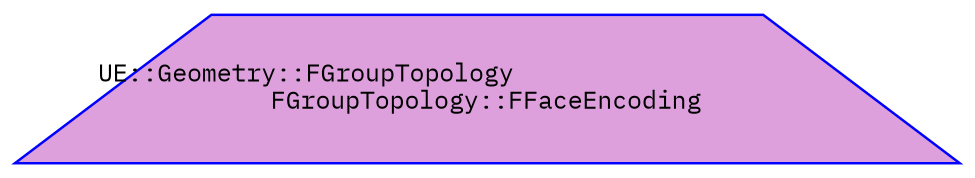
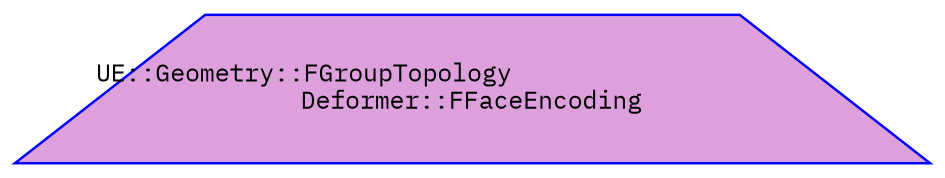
(487, 89) -> (472, 89)
